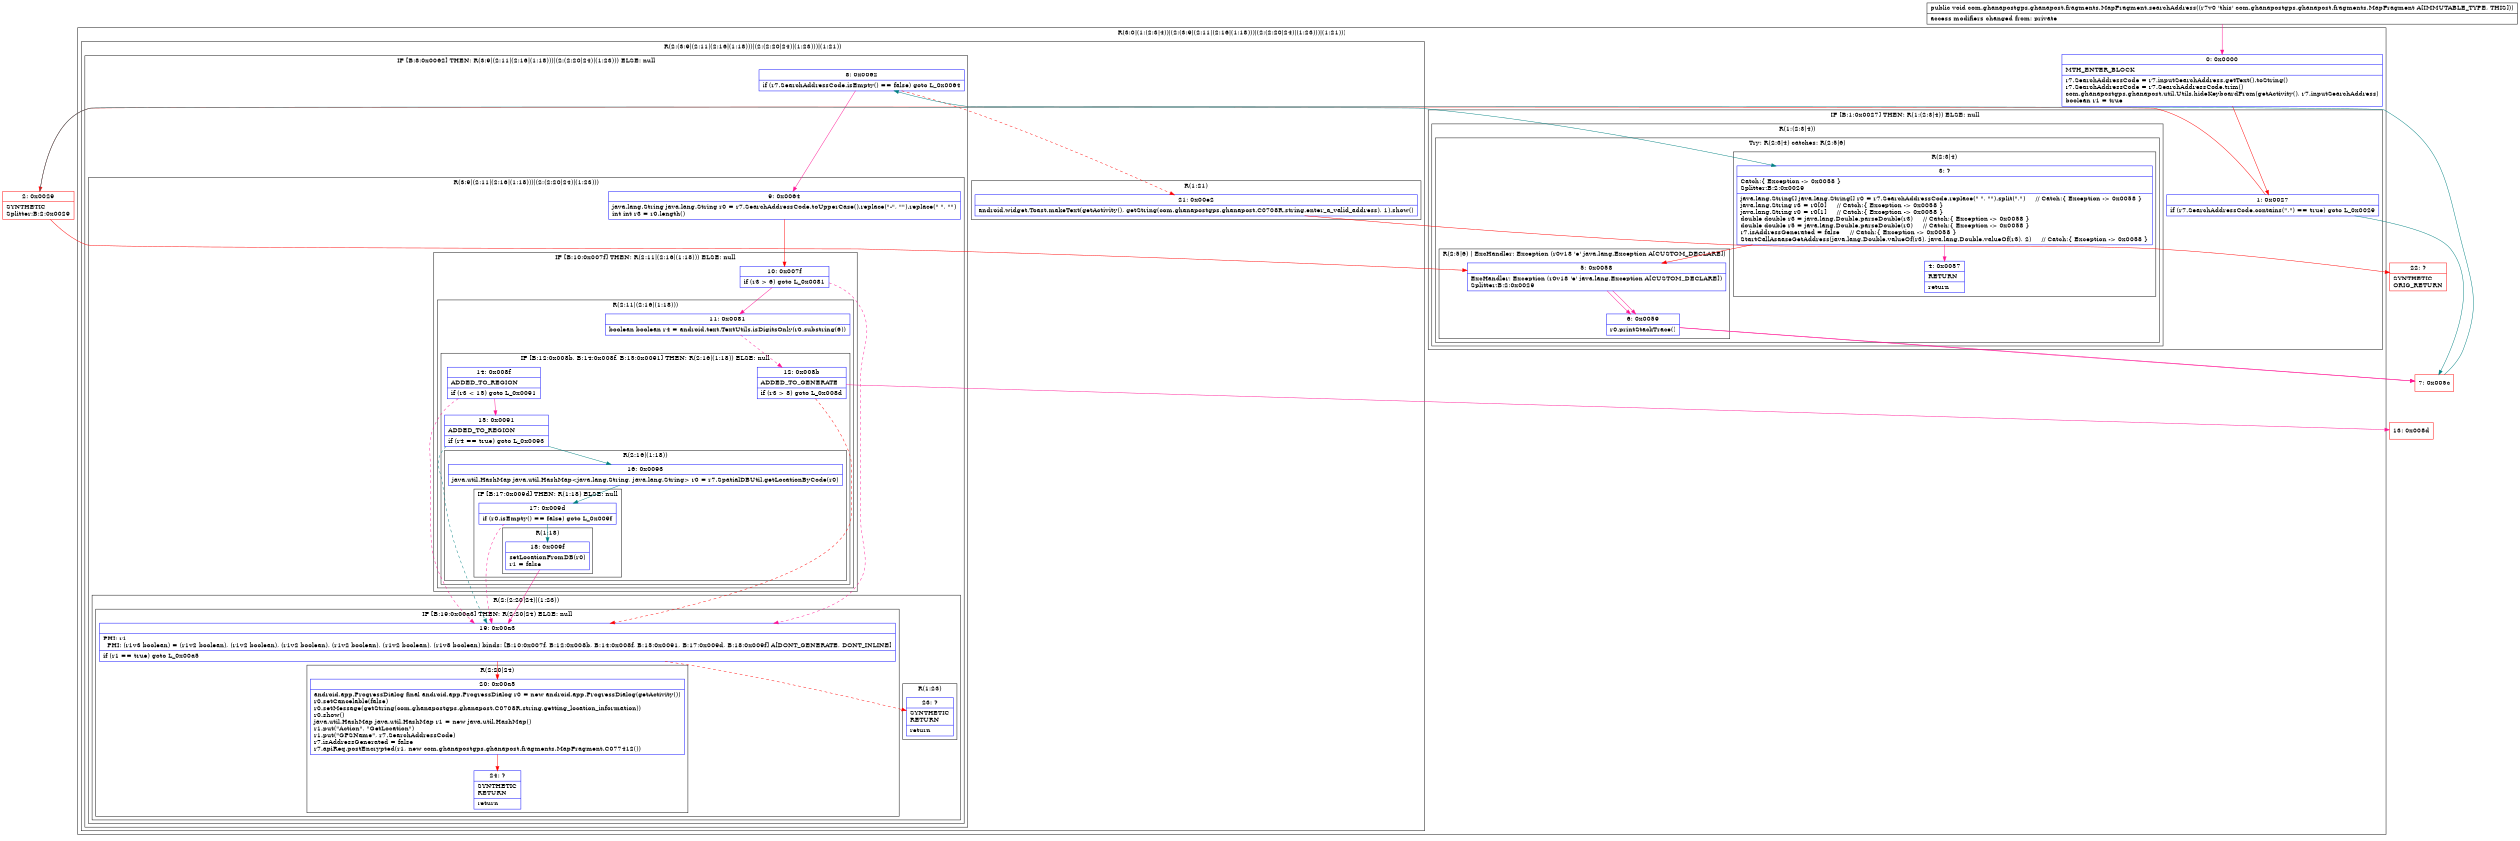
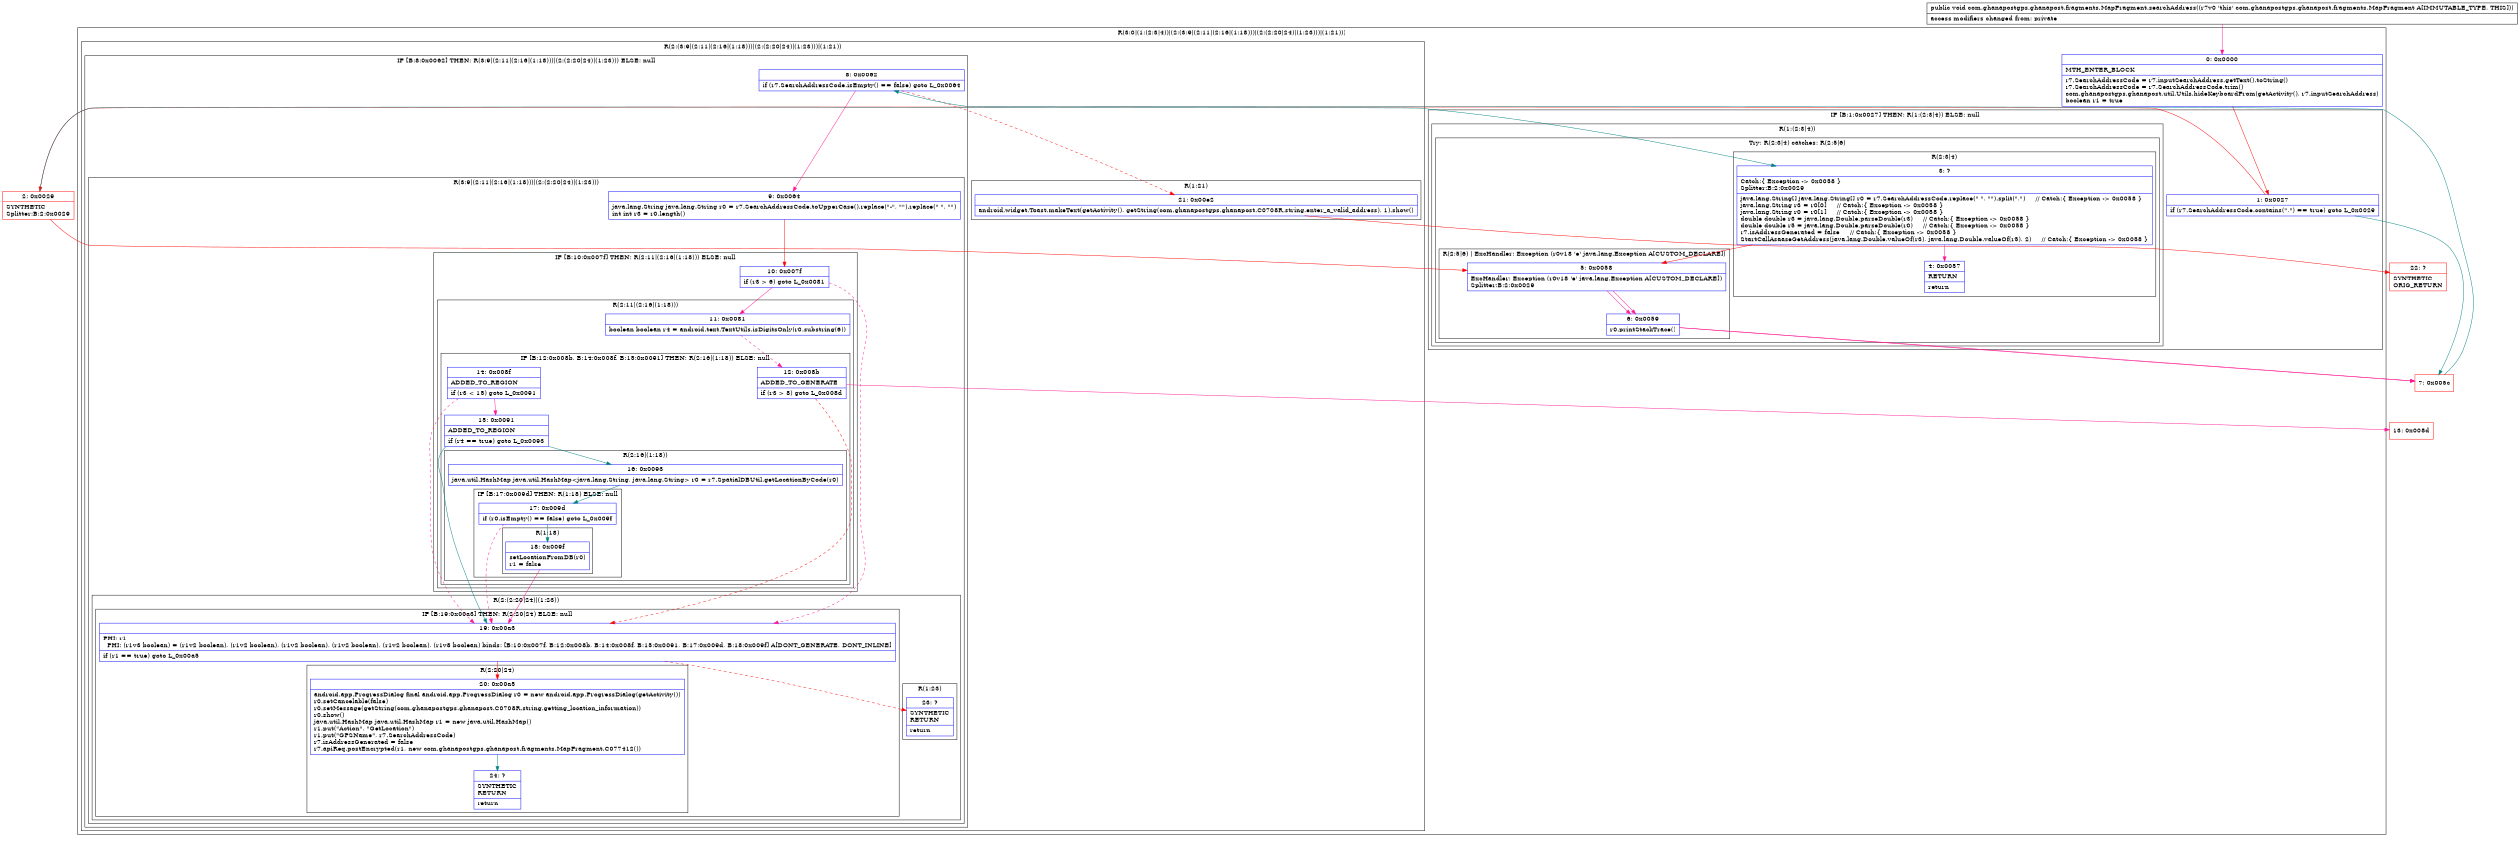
(452, 534) -> (452, 534)
(497, 760) -> (497, 760)
